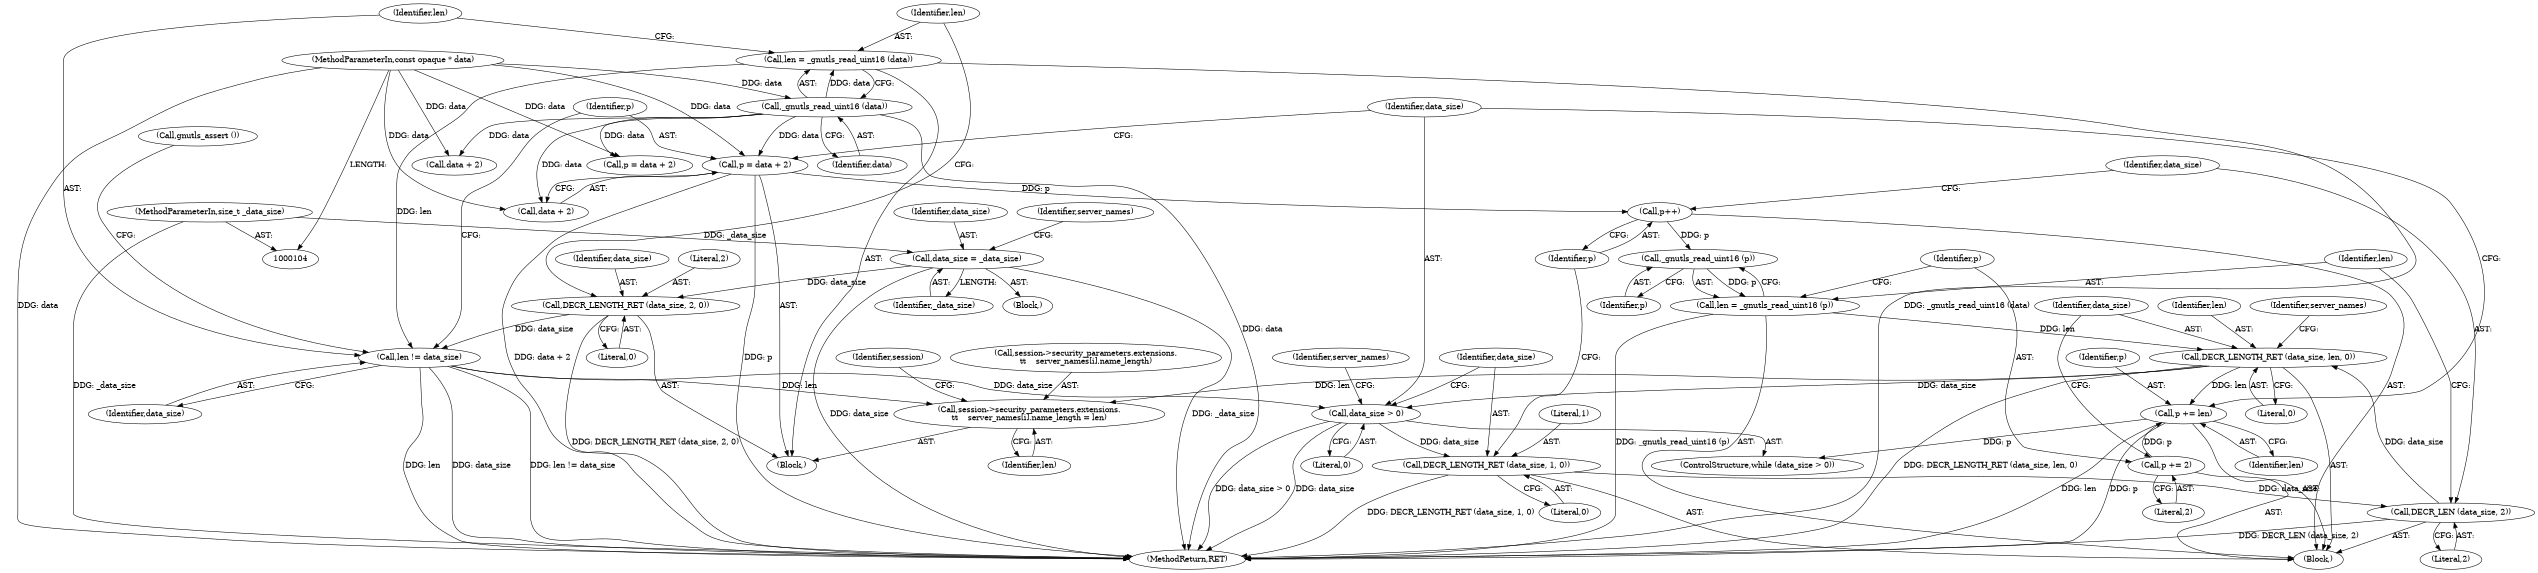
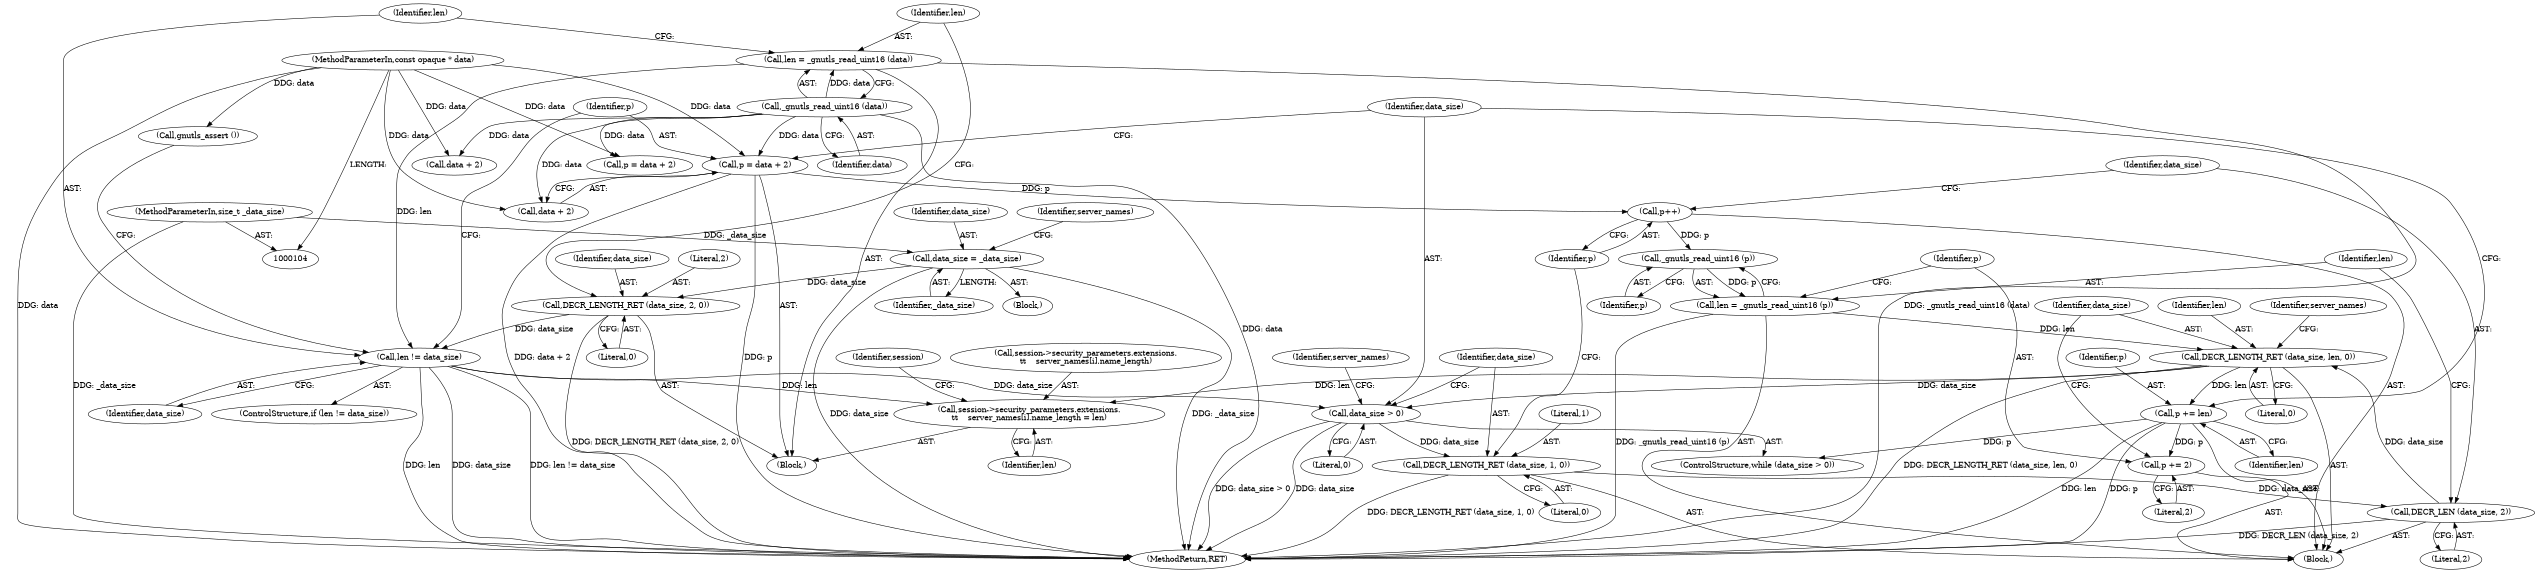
(649, 74) -> (260, 87)
none -> (314, 414)
(2143, 441) -> (2176, 437)
